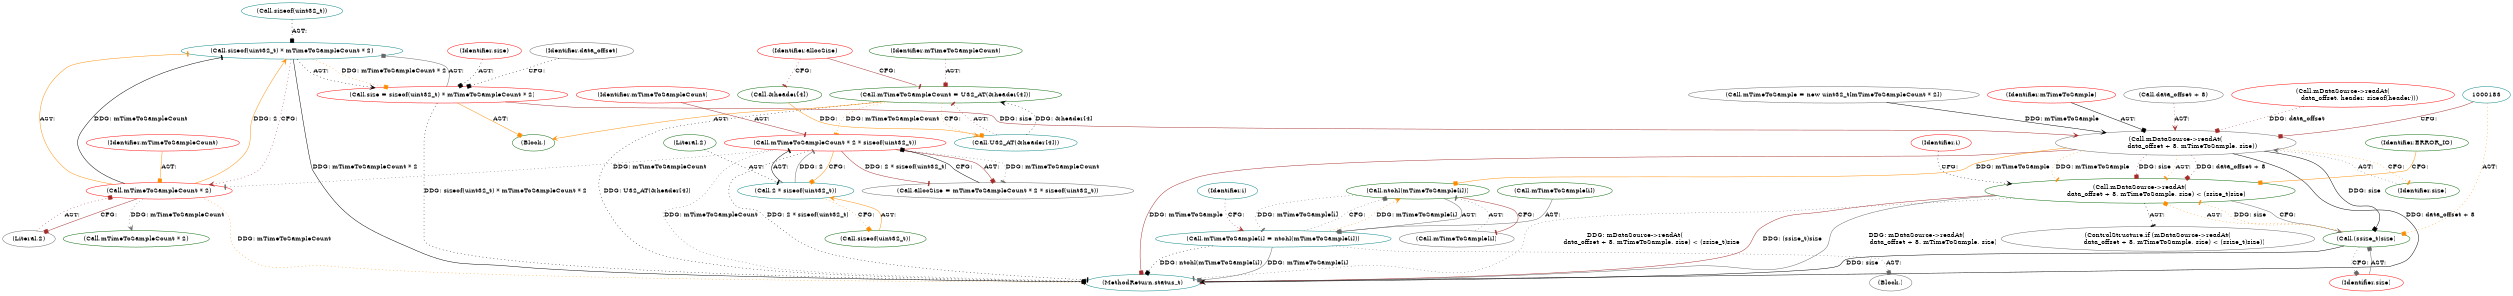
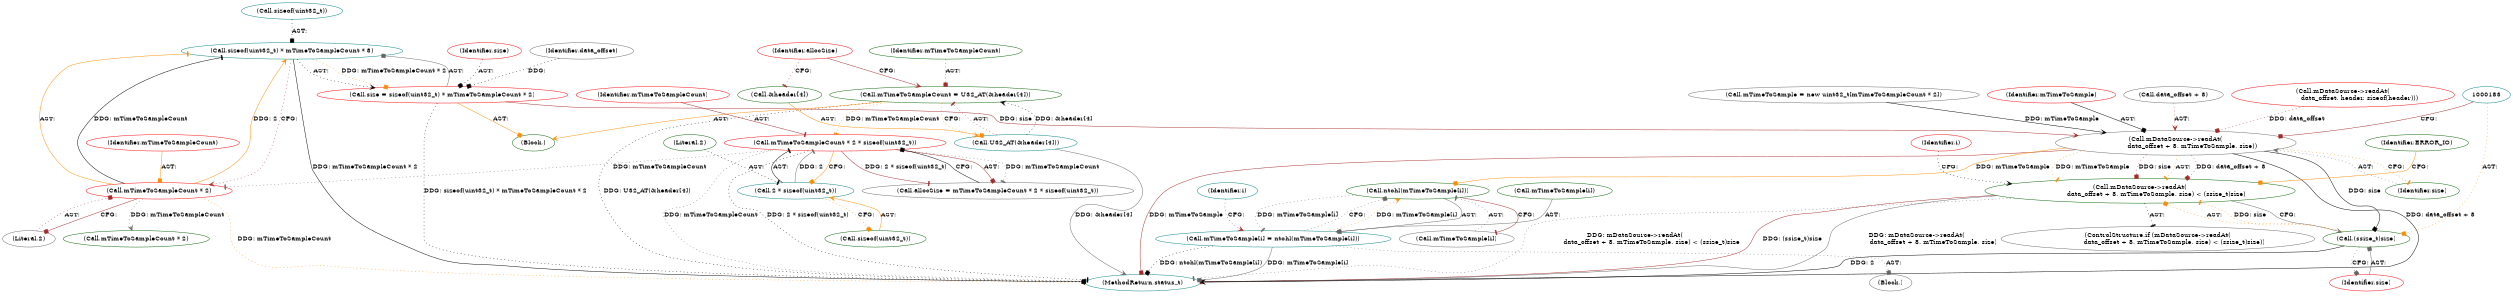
(292, 51) -> (292, 51)
(538, 71) -> (538, 71)
(872, 72) -> (872, 72)
(830, 119) -> (830, 119)
none -> (1120, 210)
(1863, 263) -> (1863, 263)
